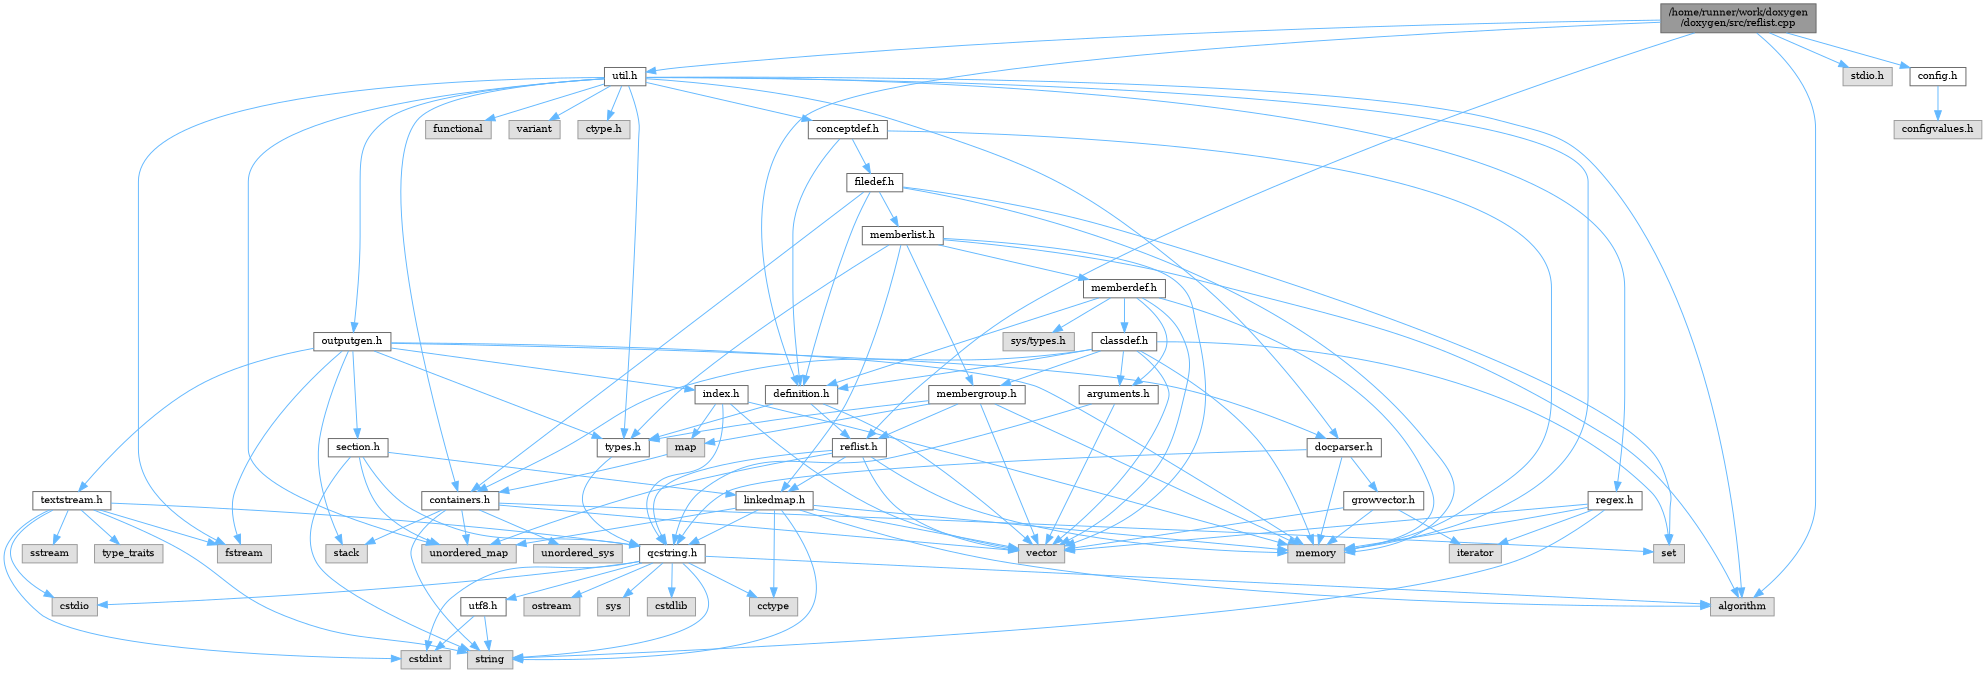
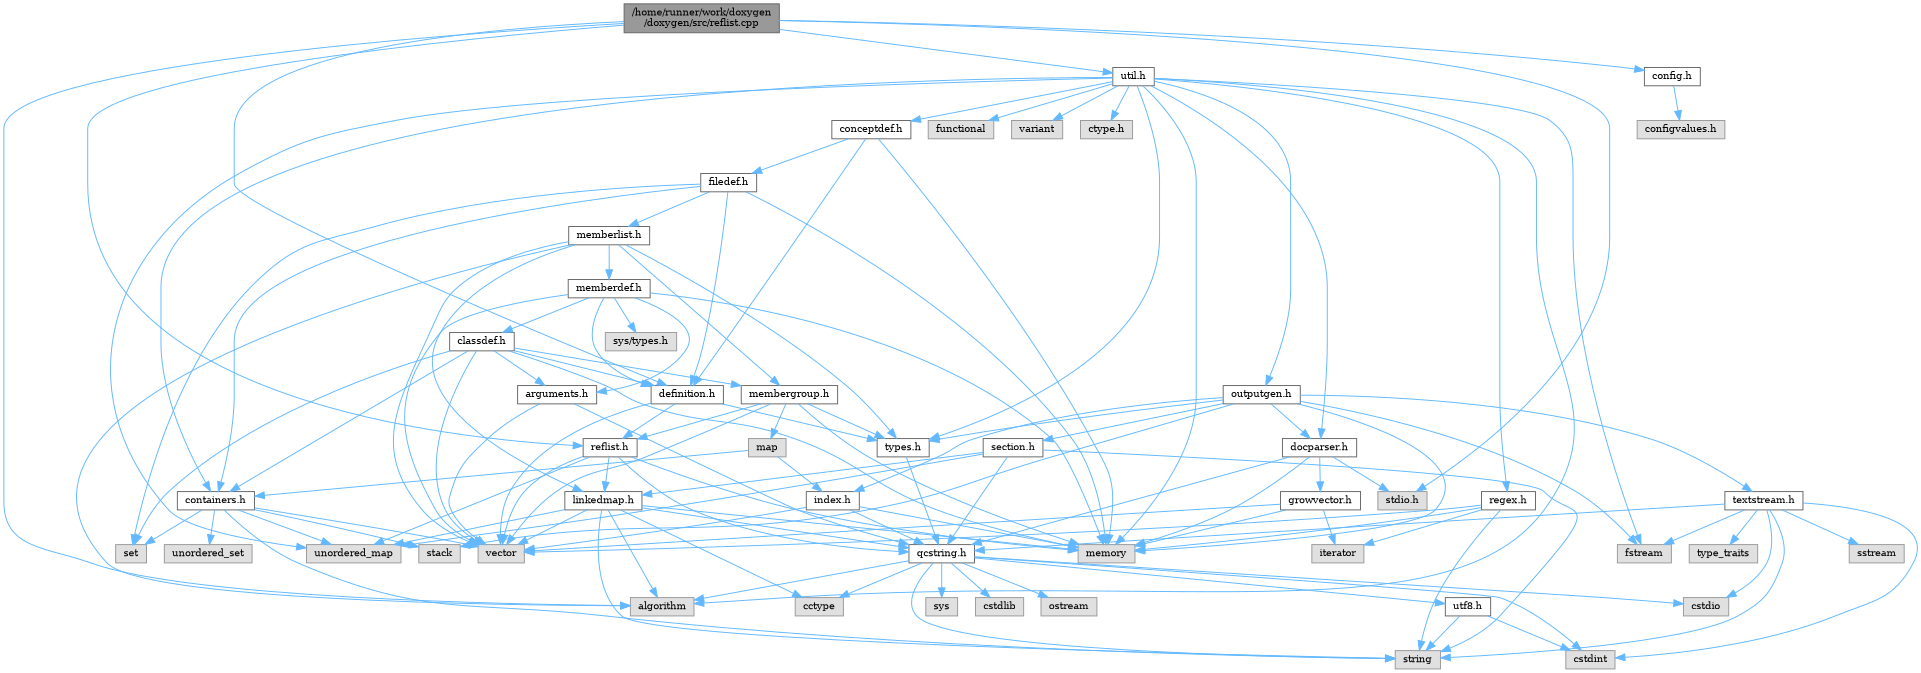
(707, 417) -> (794, 470)
none -> (1362, 475)
(578, 554) -> (208, 554)
